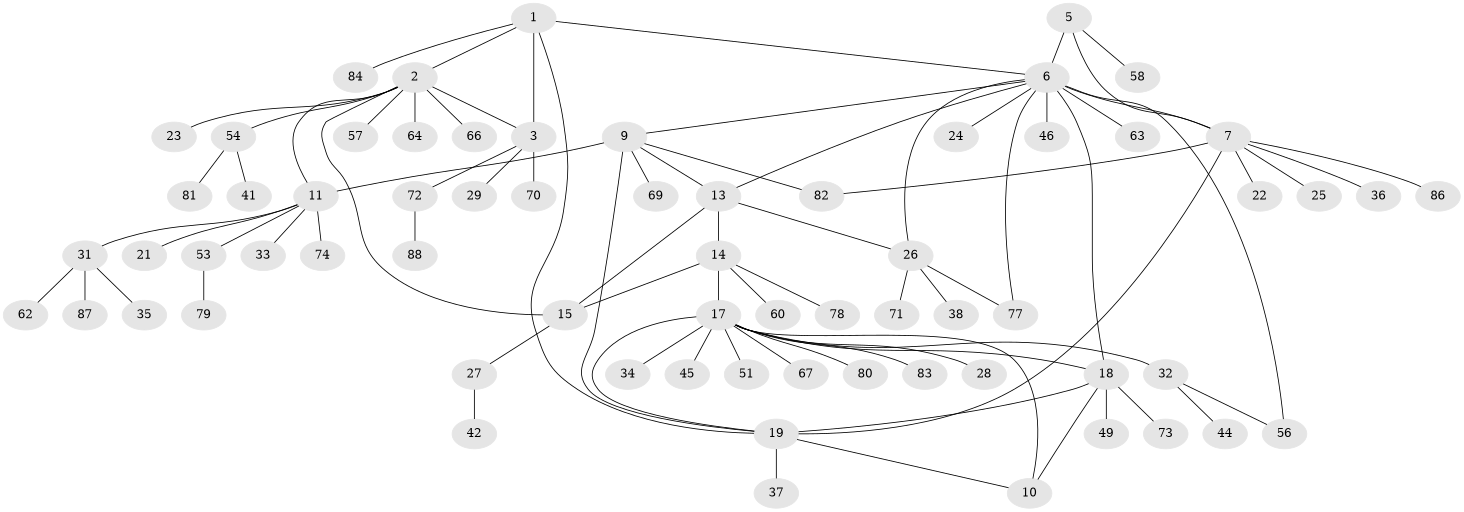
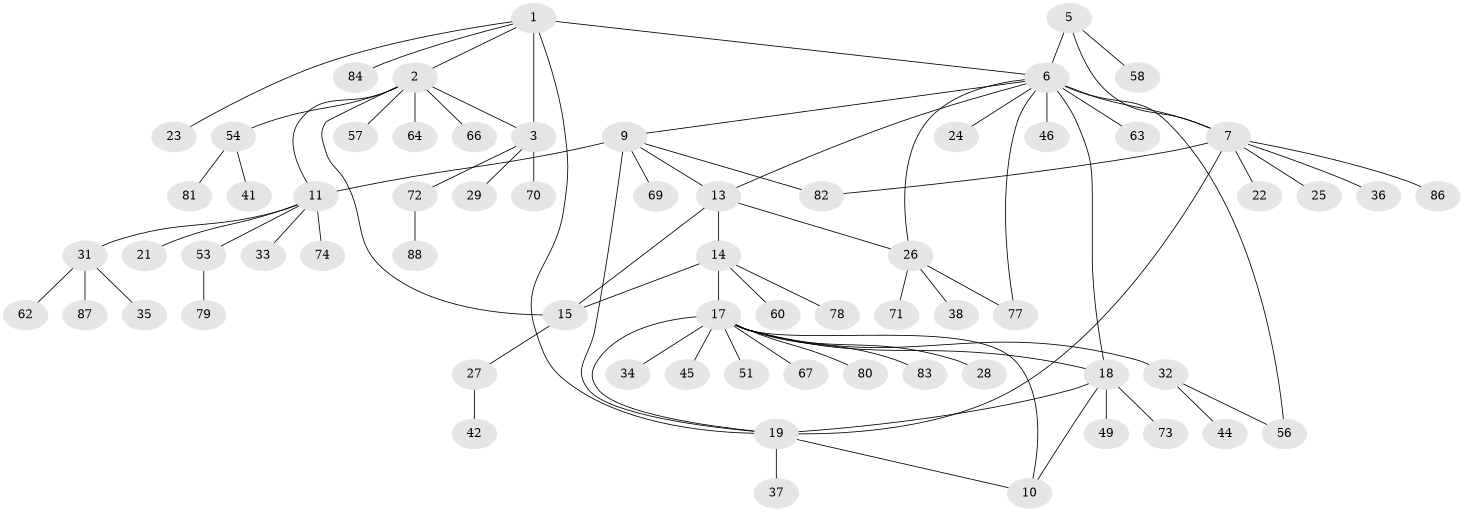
(295, 107) -> (345, 57)
